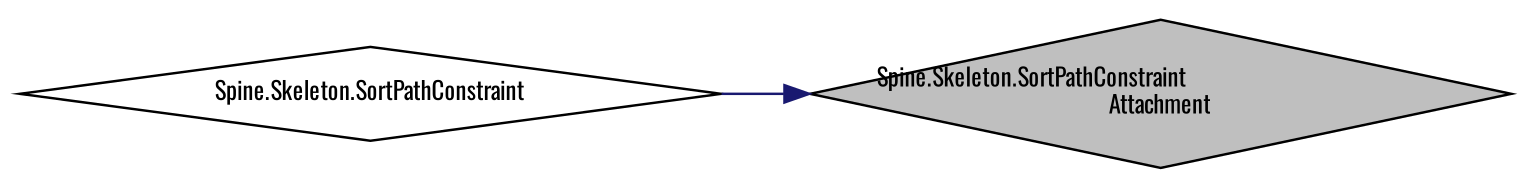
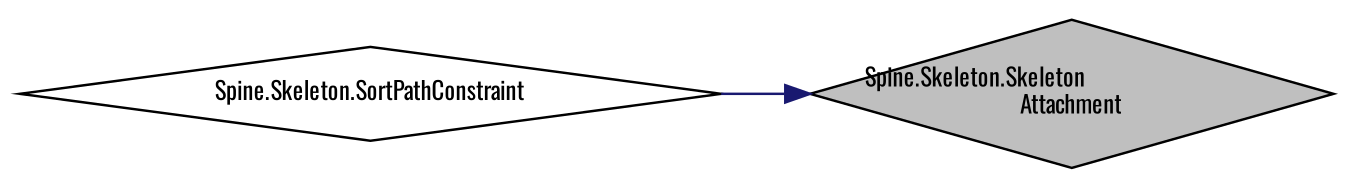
(1161, 94) -> (1072, 94)
